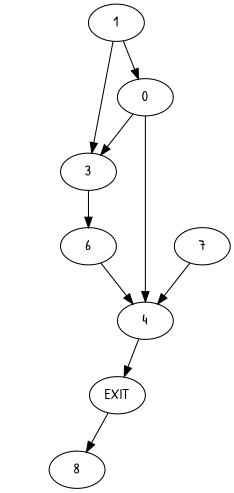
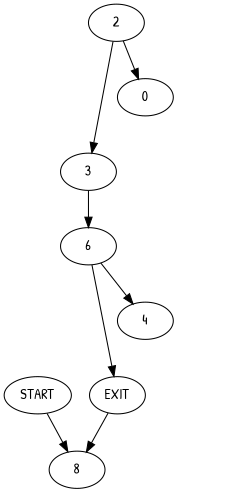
(116, 23) -> (116, 23)
(120, 130) -> none
(145, 204) -> none
(202, 246) -> none
(133, 353) -> (102, 316)
none -> (38, 395)
